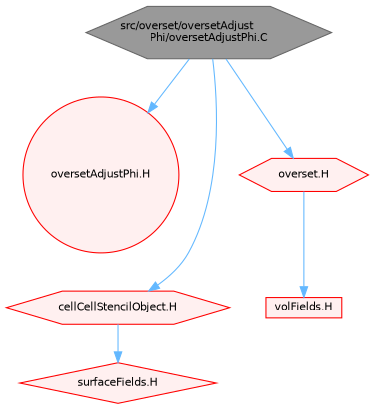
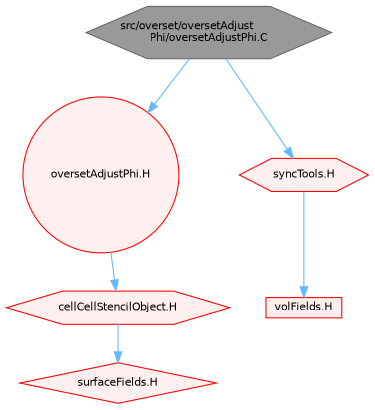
(304, 175) -> (304, 175)
(212, 180) -> (113, 266)
